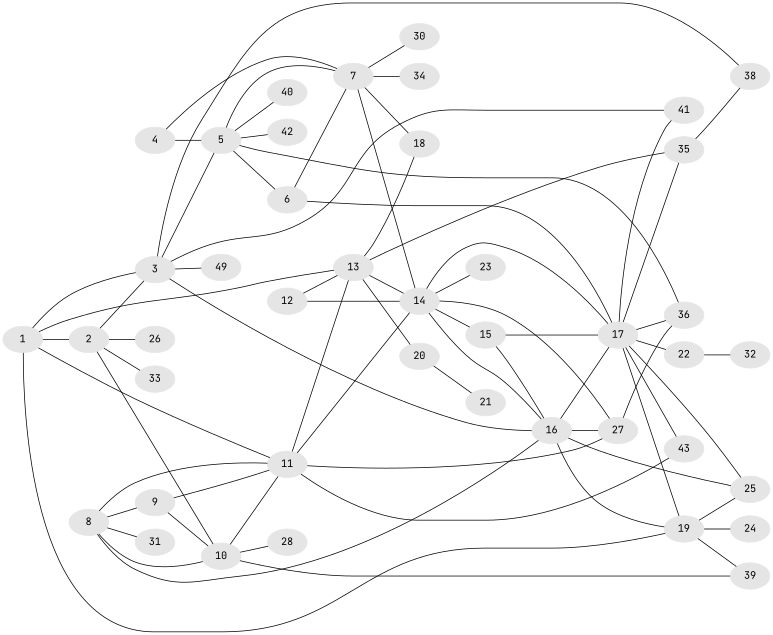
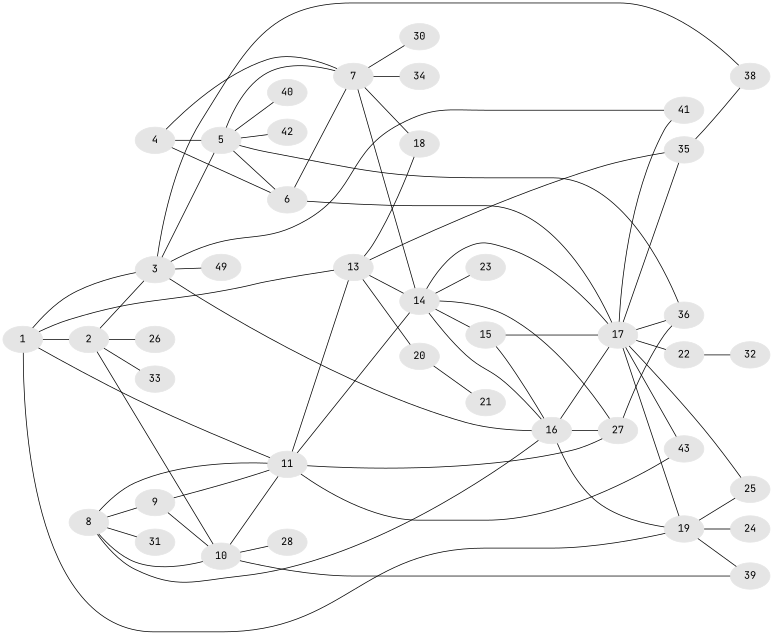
none -> (221, 170)
(287, 301) -> none
(644, 465) -> none
